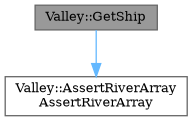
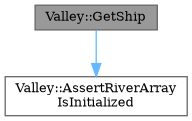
(96, 96) -> (96, 96)
